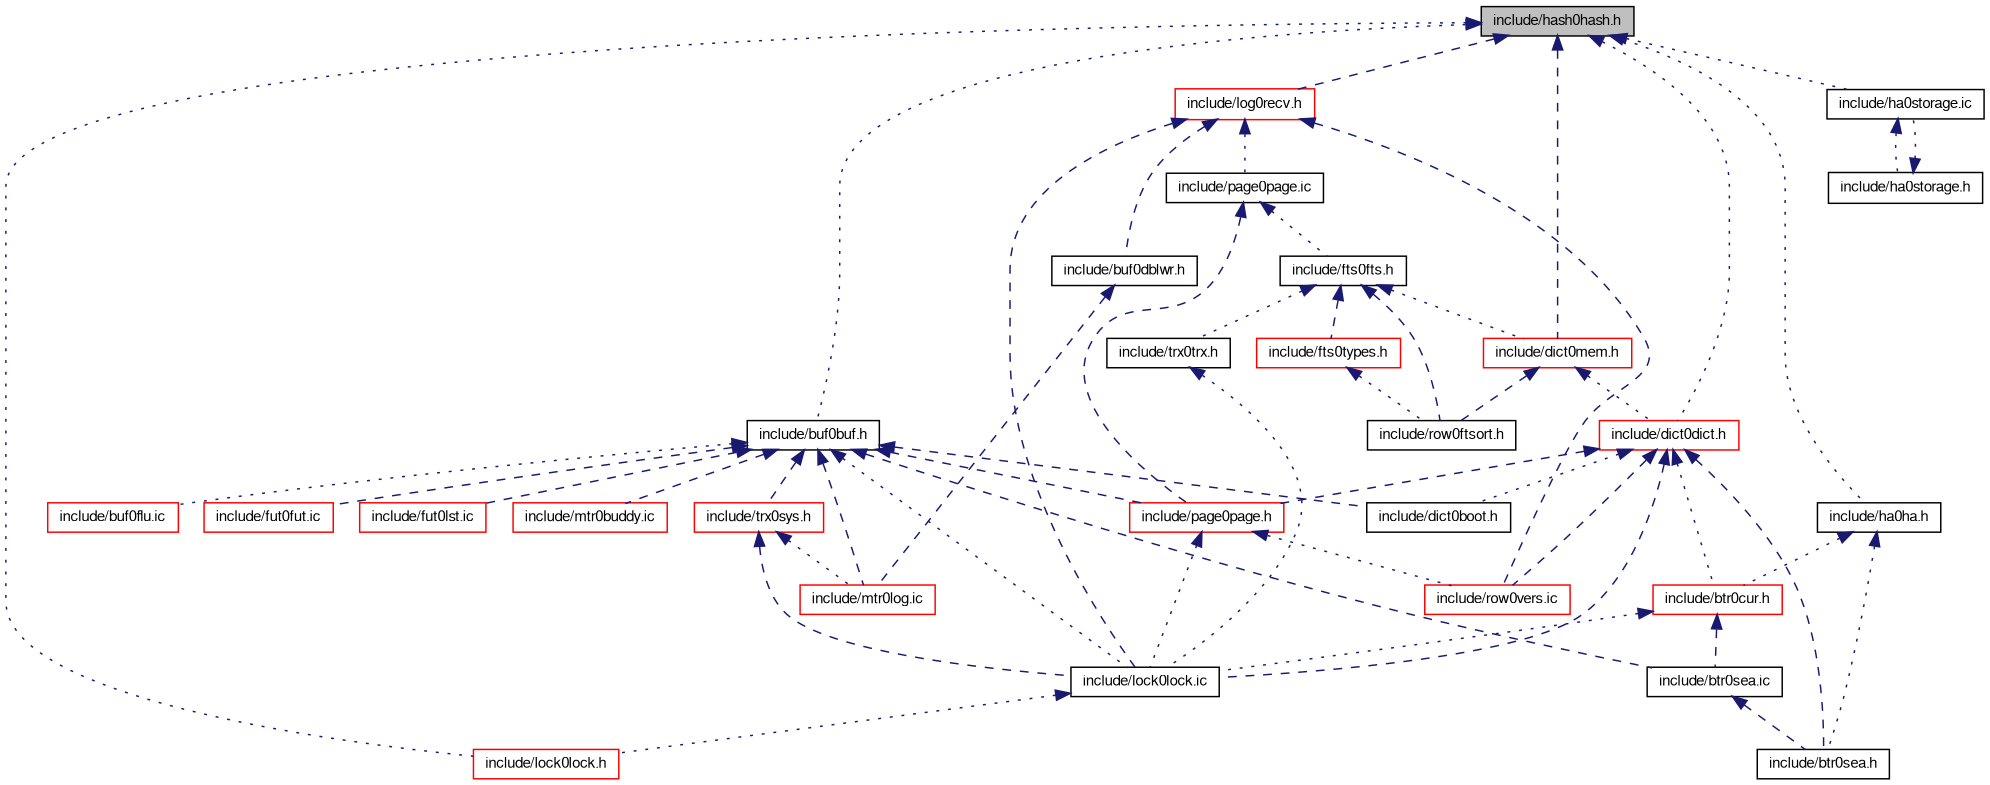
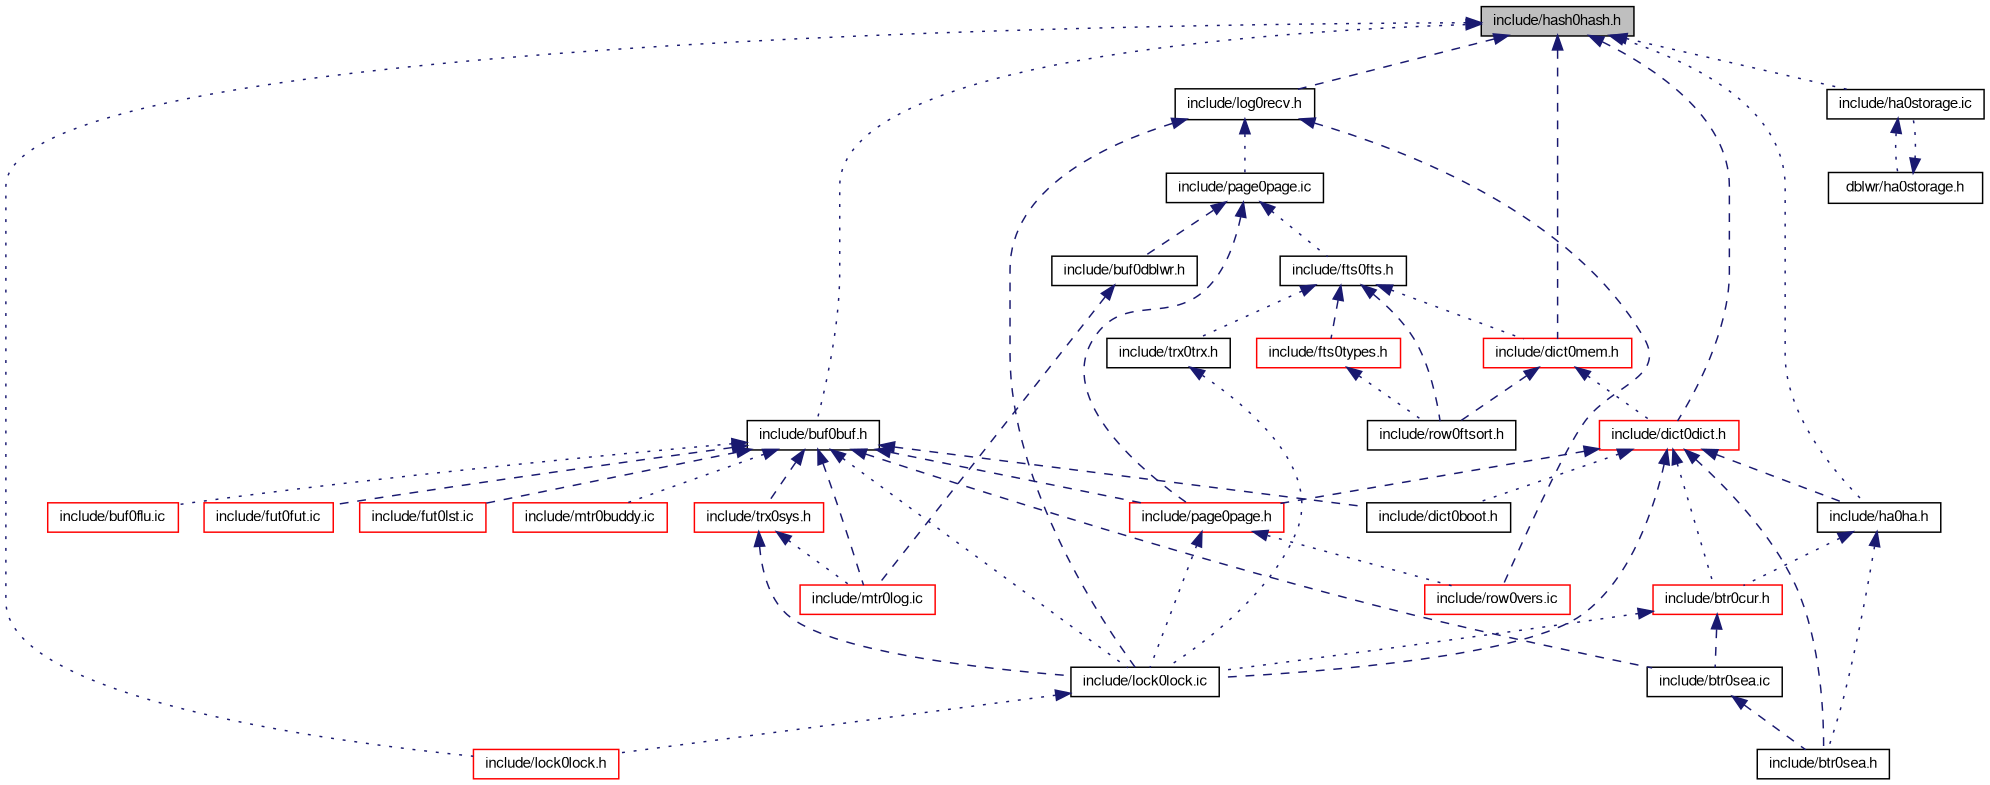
(1245, 104) -> (1245, 104)
(1148, 180) -> (1178, 234)
(1906, 188) -> (1906, 188)
(1729, 208) -> (1729, 208)
(695, 479) -> (695, 479)
(1581, 524) -> (1781, 479)
